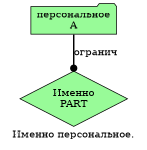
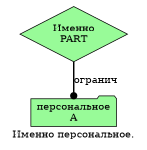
(74, 50) -> (74, 77)
